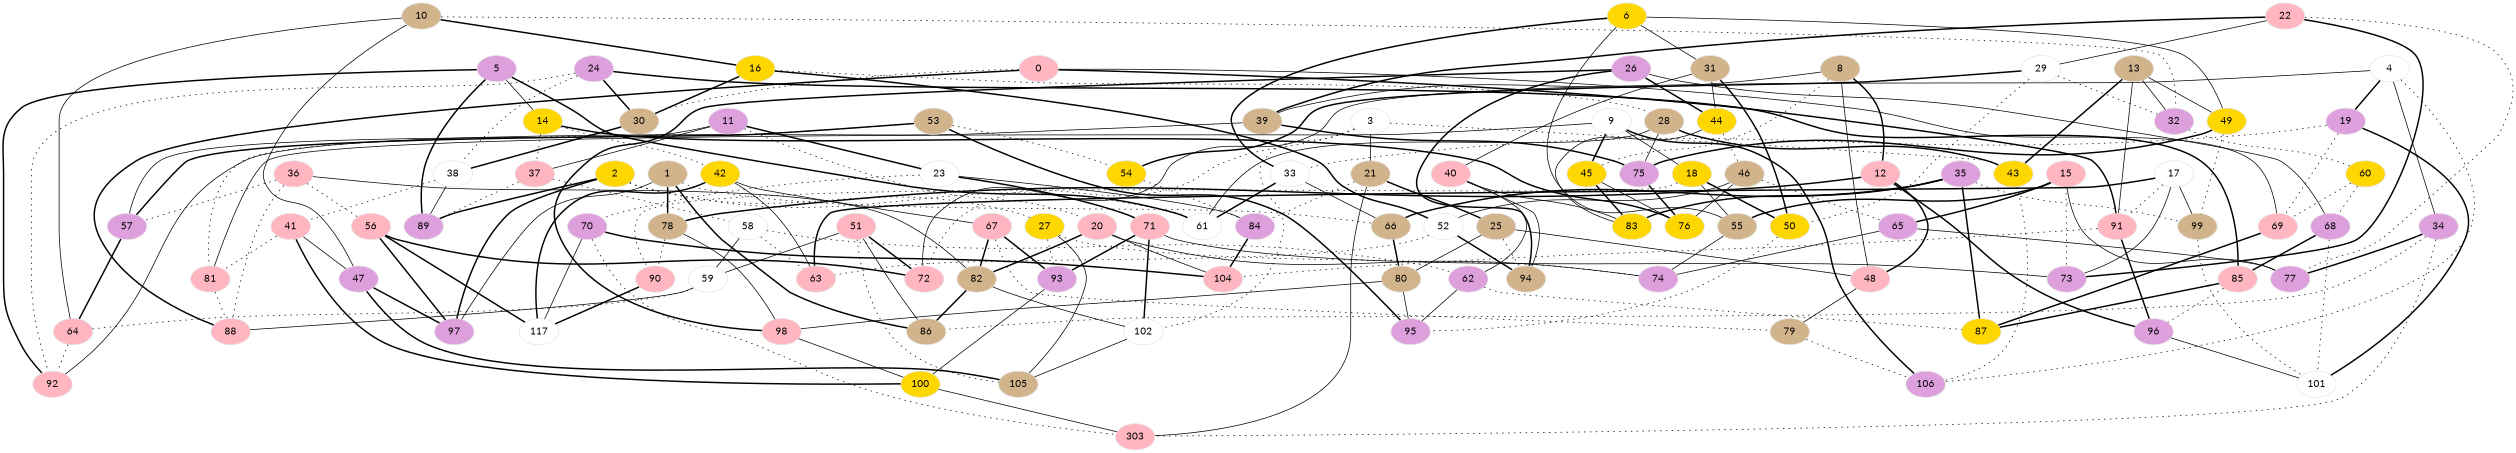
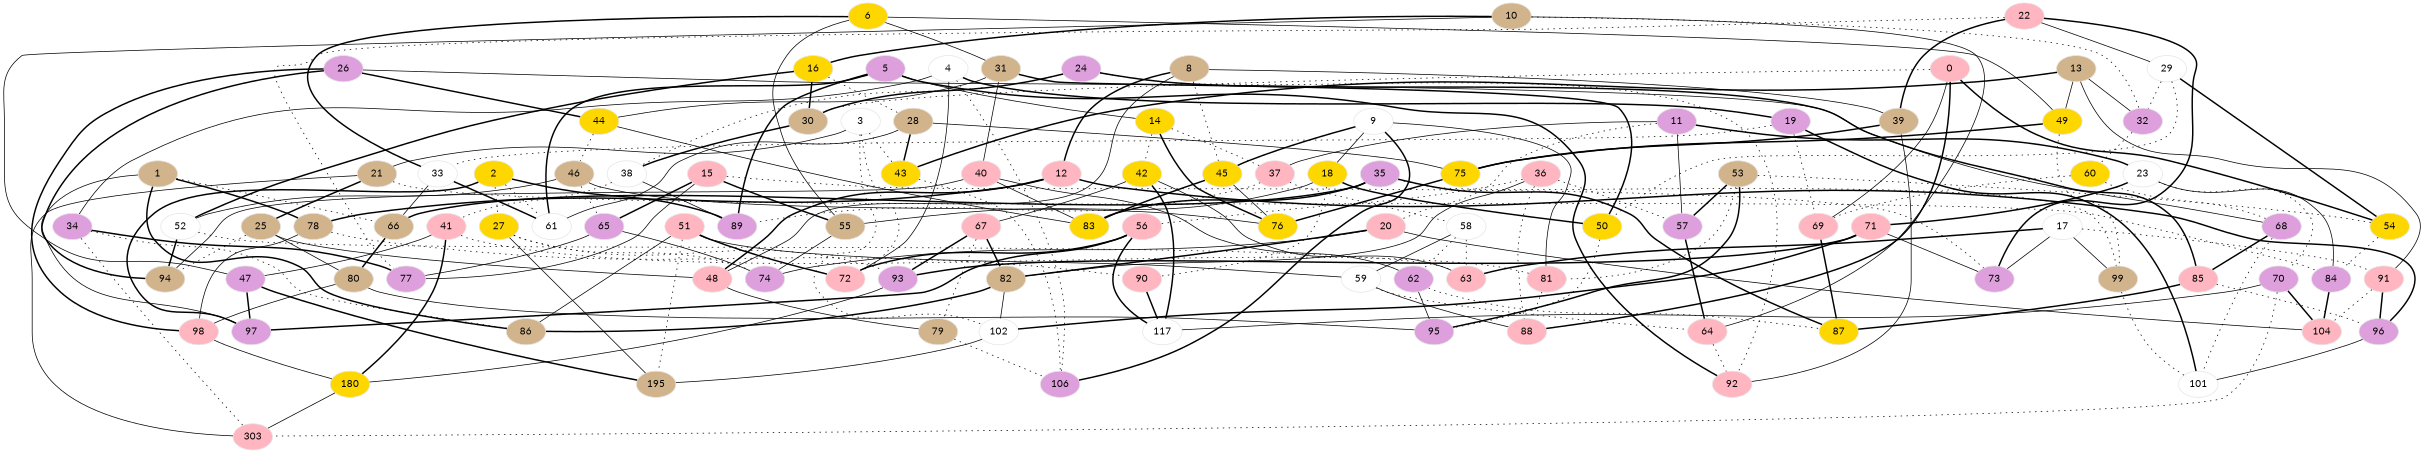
(1798, 115) -> (2160, 159)
(1639, 174) -> (1460, 174)
(920, 384) -> (350, 384)
(1018, 384) -> (656, 384)
